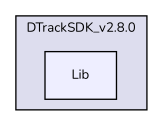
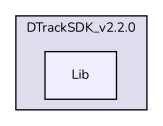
(81, 28) -> (81, 28)
